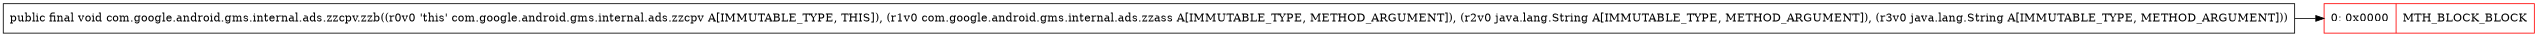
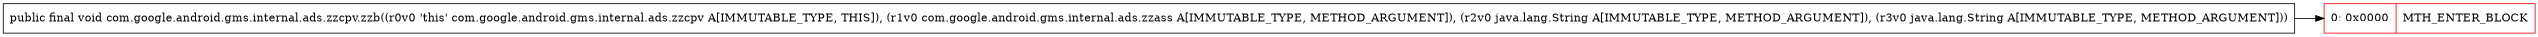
(2465, 18) -> (2466, 18)
